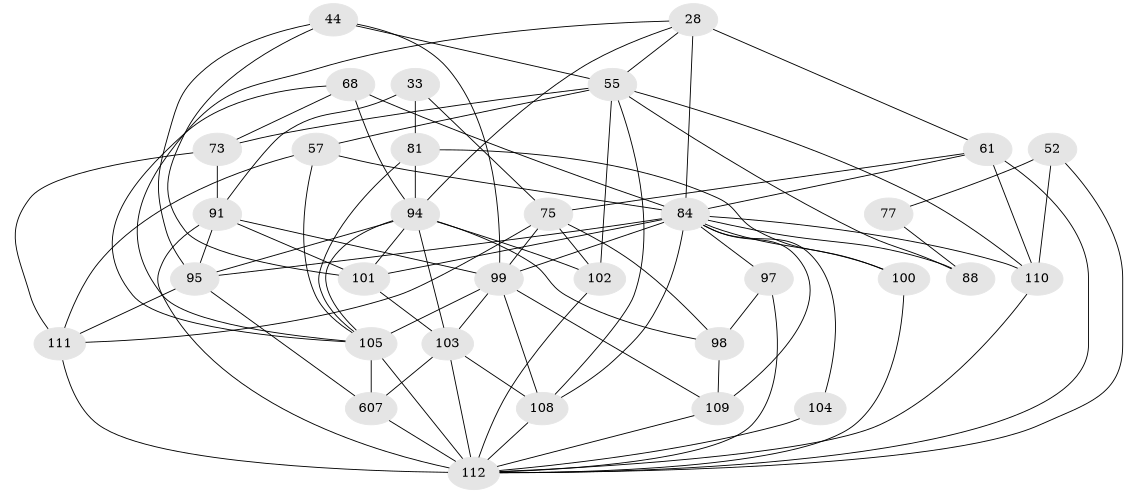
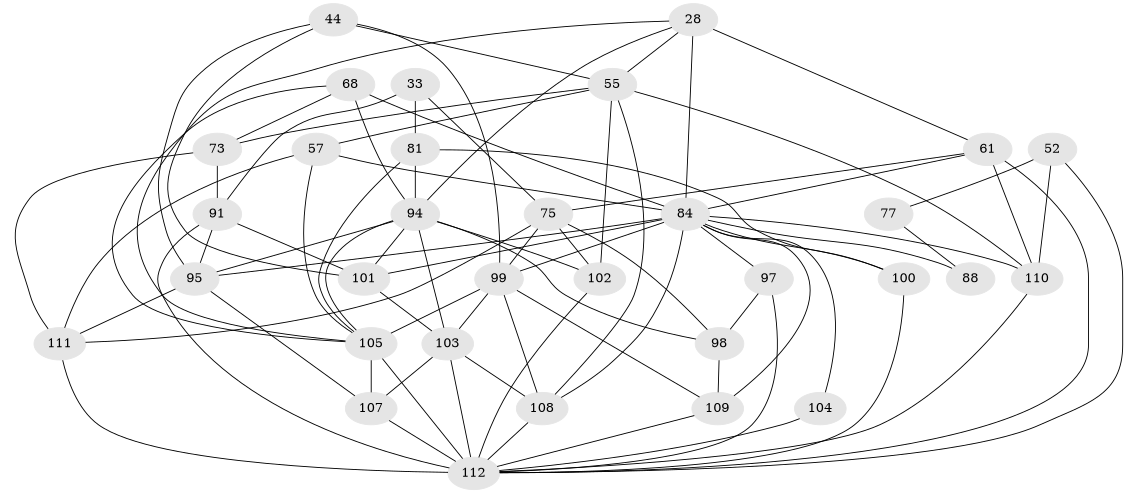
(777, 188) -> none
(358, 247) -> none
(371, 409) -> (371, 409)
